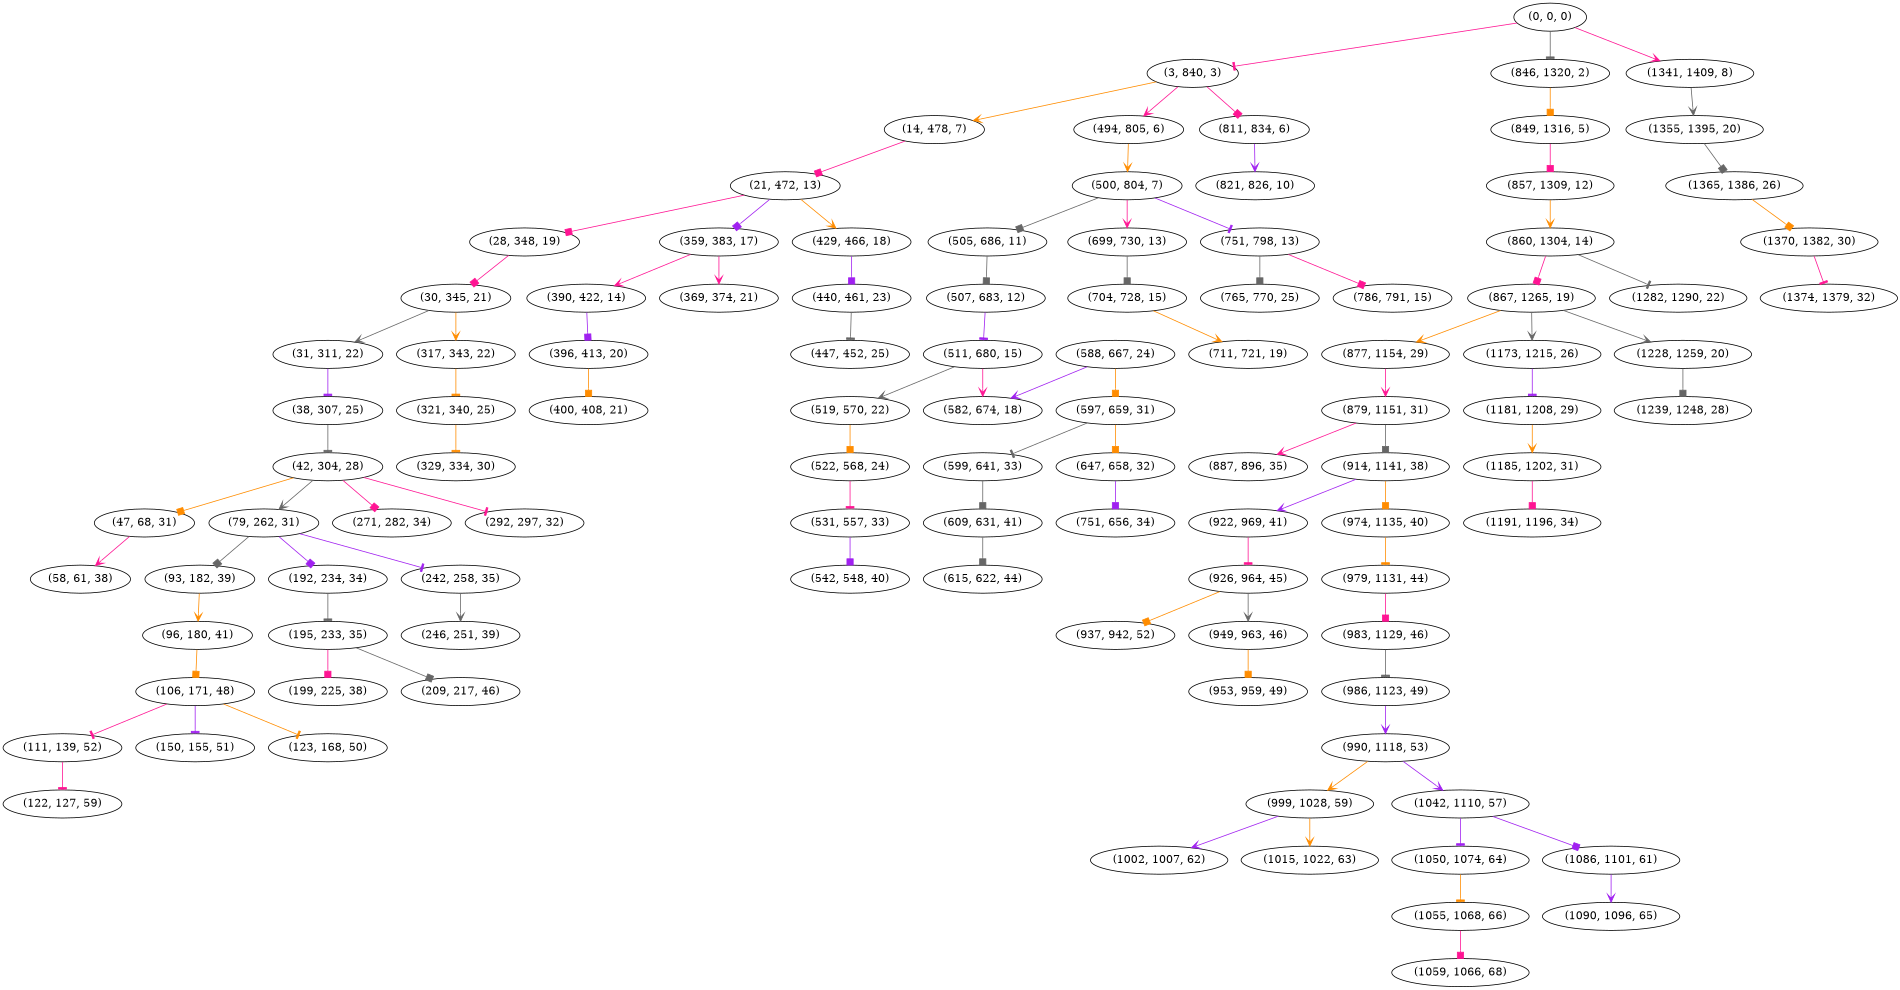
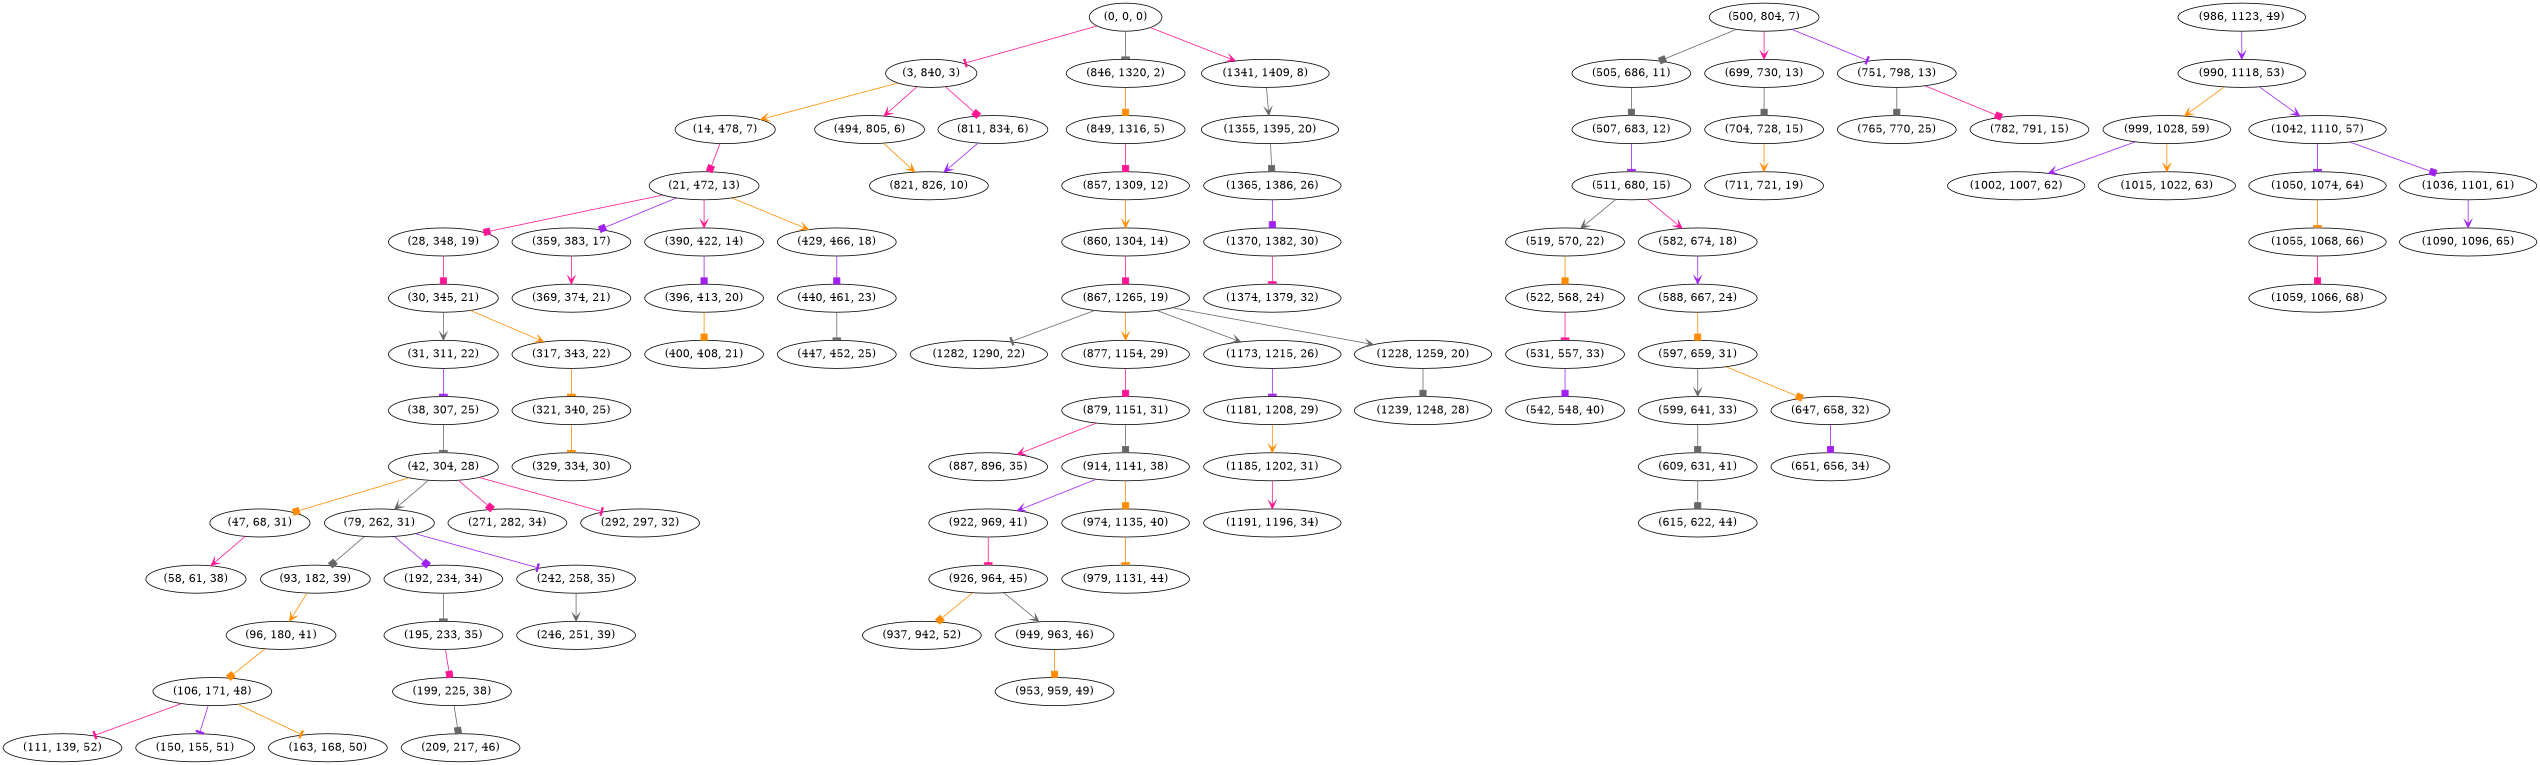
(1128, 154) -> (896, 155)
(1769, 212) -> (1272, 210)
(656, 269) -> (704, 210)
(1612, 269) -> (1054, 325)
(1393, 298) -> (2029, 130)
(1385, 379) -> (1126, 379)
(1053, 381) -> (1698, 266)
(1051, 438) -> (1698, 379)
(1532, 491) -> (1272, 491)
(1115, 523) -> (1830, 467)
(1385, 635) -> none
(391, 662) -> (456, 716)
(328, 748) -> (328, 748)
(62, 804) -> none
(1611, 860) -> (2468, 186)
